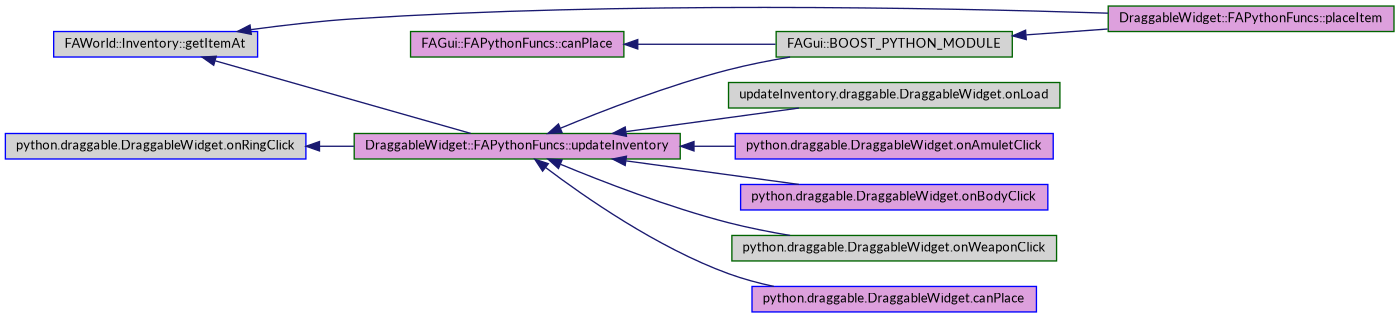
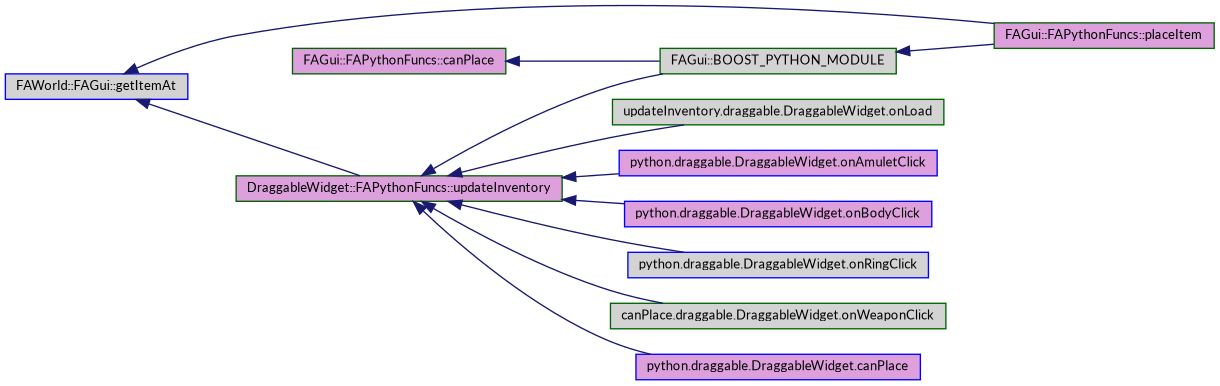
(1251, 19) -> (1104, 36)
(156, 44) -> (97, 87)
(337, 146) -> (572, 232)
(894, 248) -> (778, 316)
